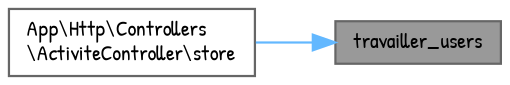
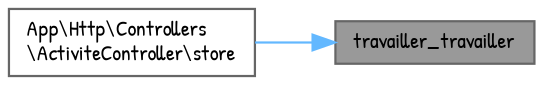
(418, 42) -> (435, 42)
